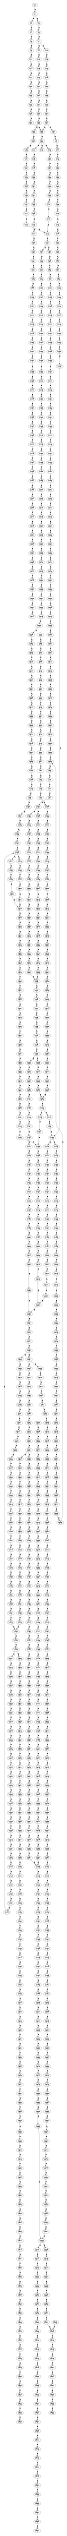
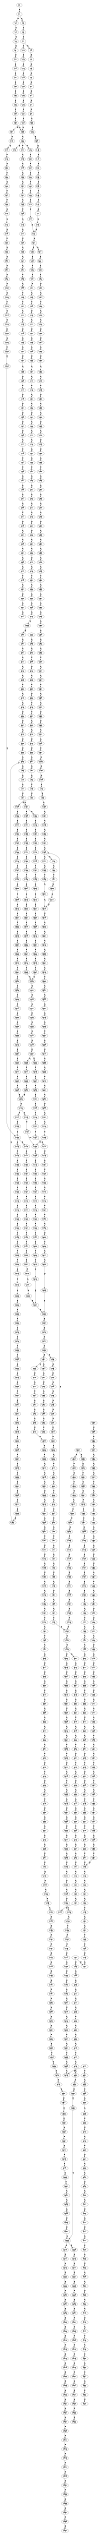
(29, 1441) -> none
(38, 1971) -> (80, 1962)
(20, 2079) -> (75, 2070)
(49, 2326) -> (74, 2326)
